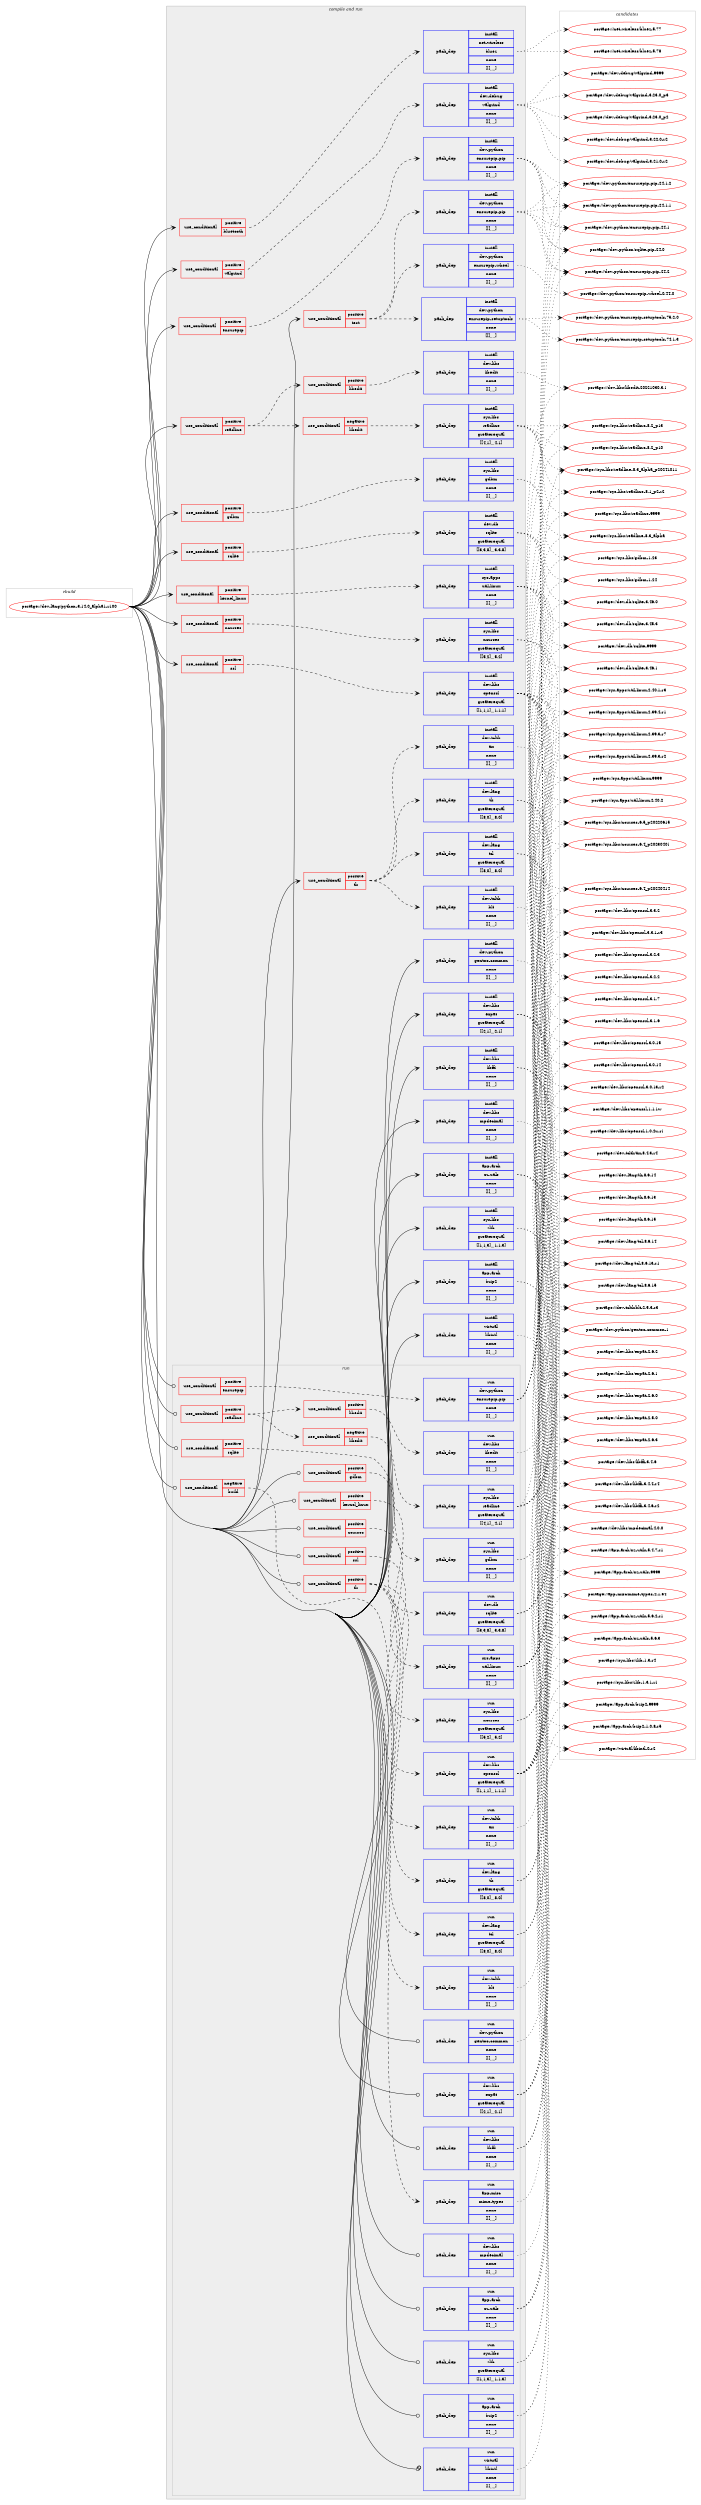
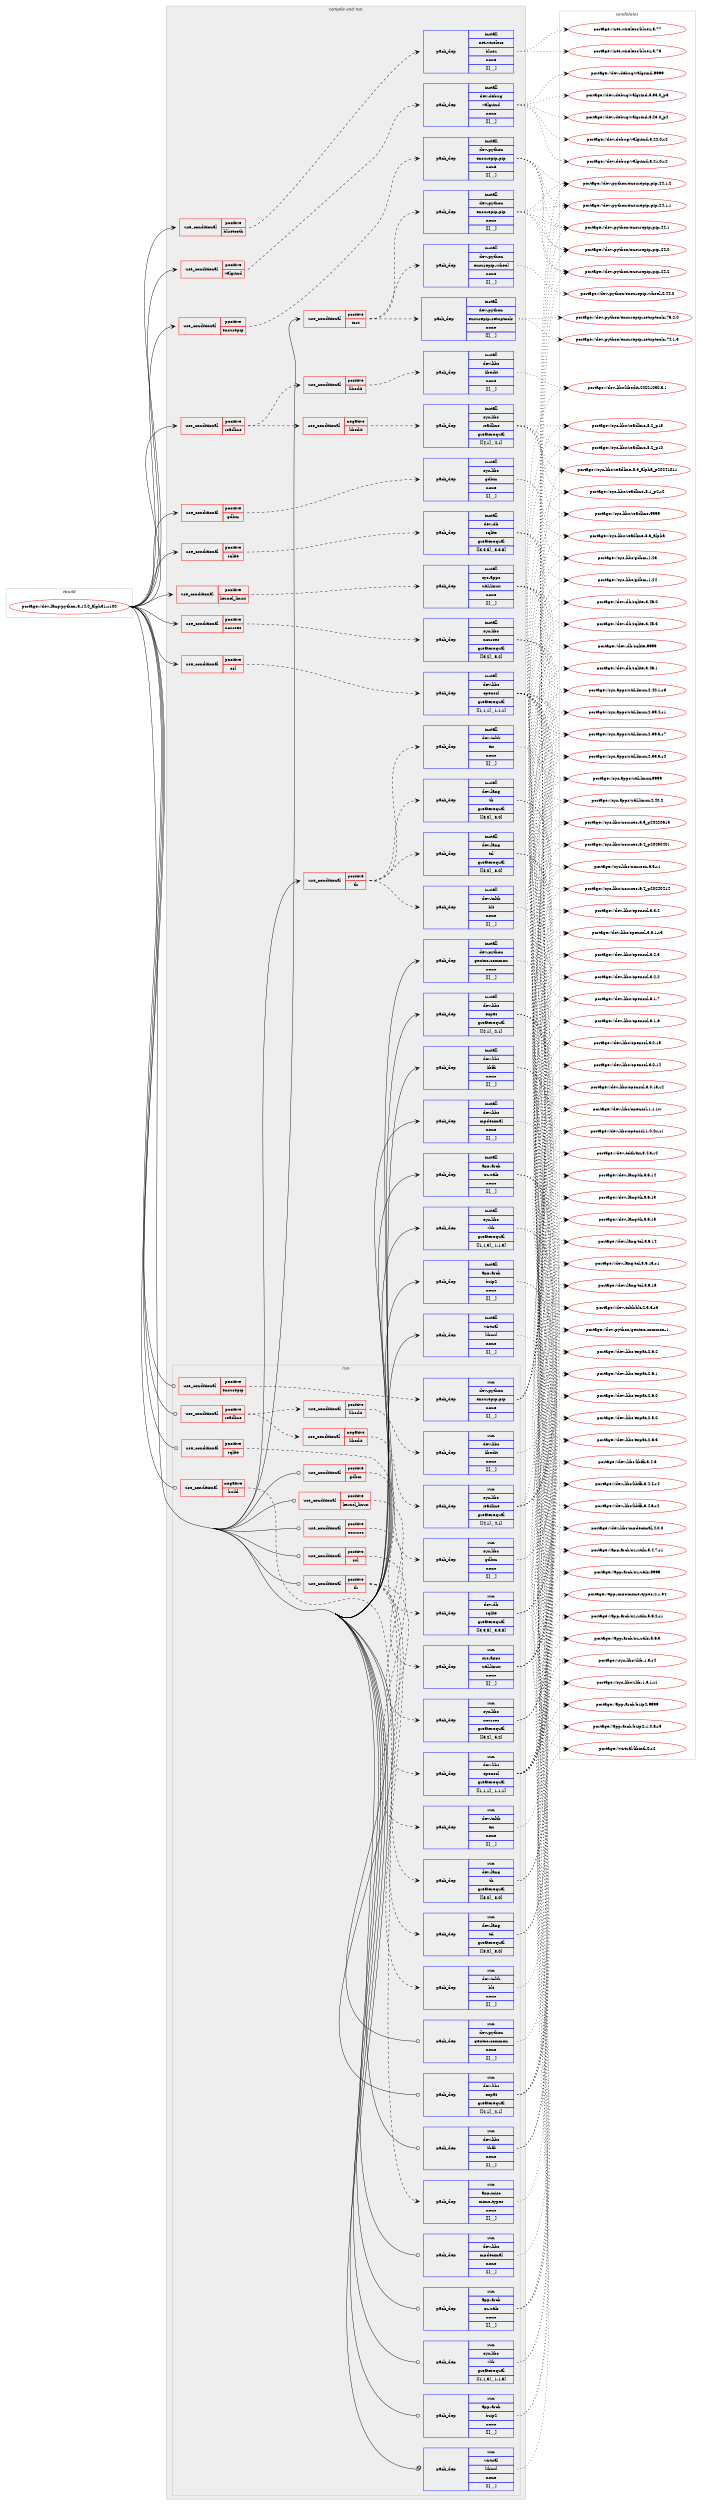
(627, 96) -> (627, 96)
(627, 250) -> (627, 250)
none -> (627, 867)
